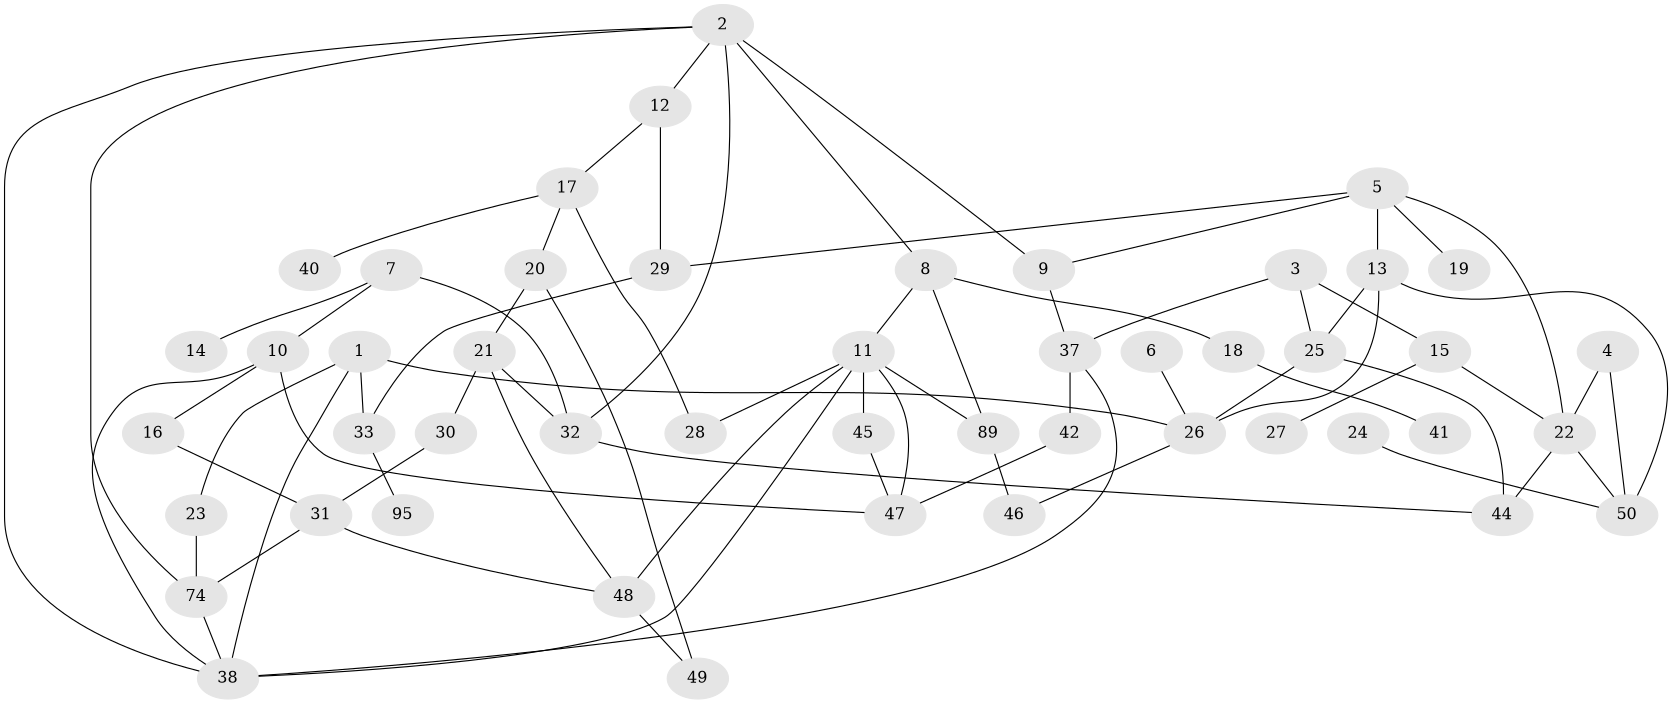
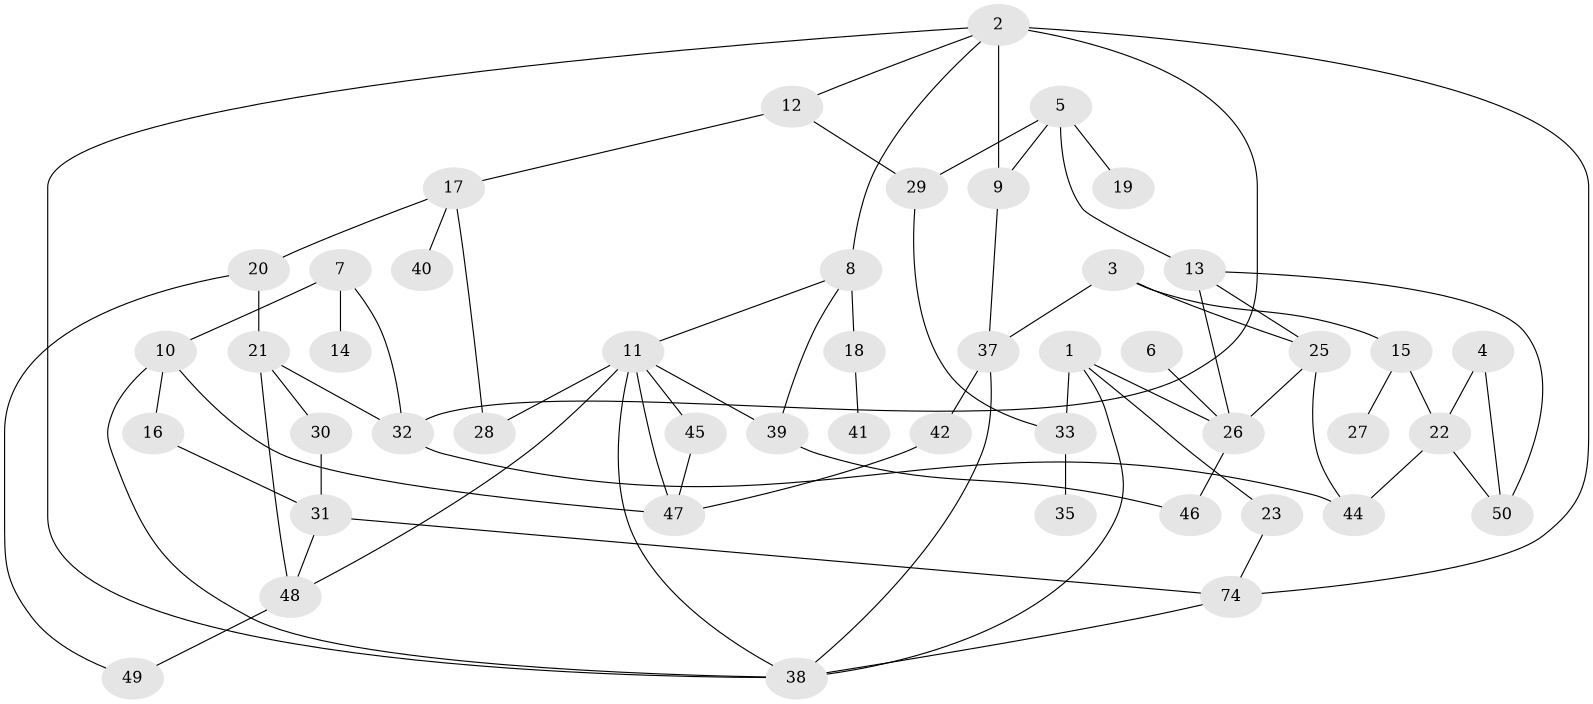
(1520, 277) -> none
(988, 433) -> (777, 433)
(1358, 433) -> none
(403, 515) -> (1066, 515)
